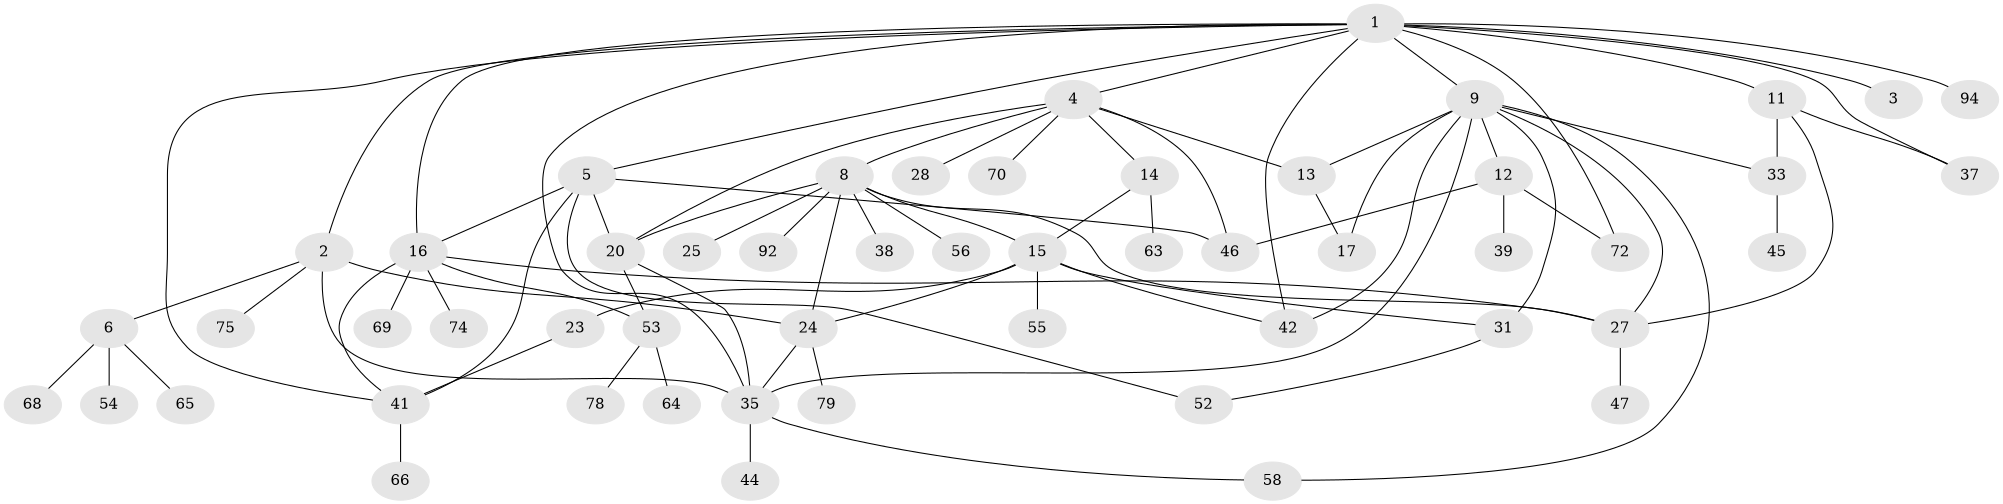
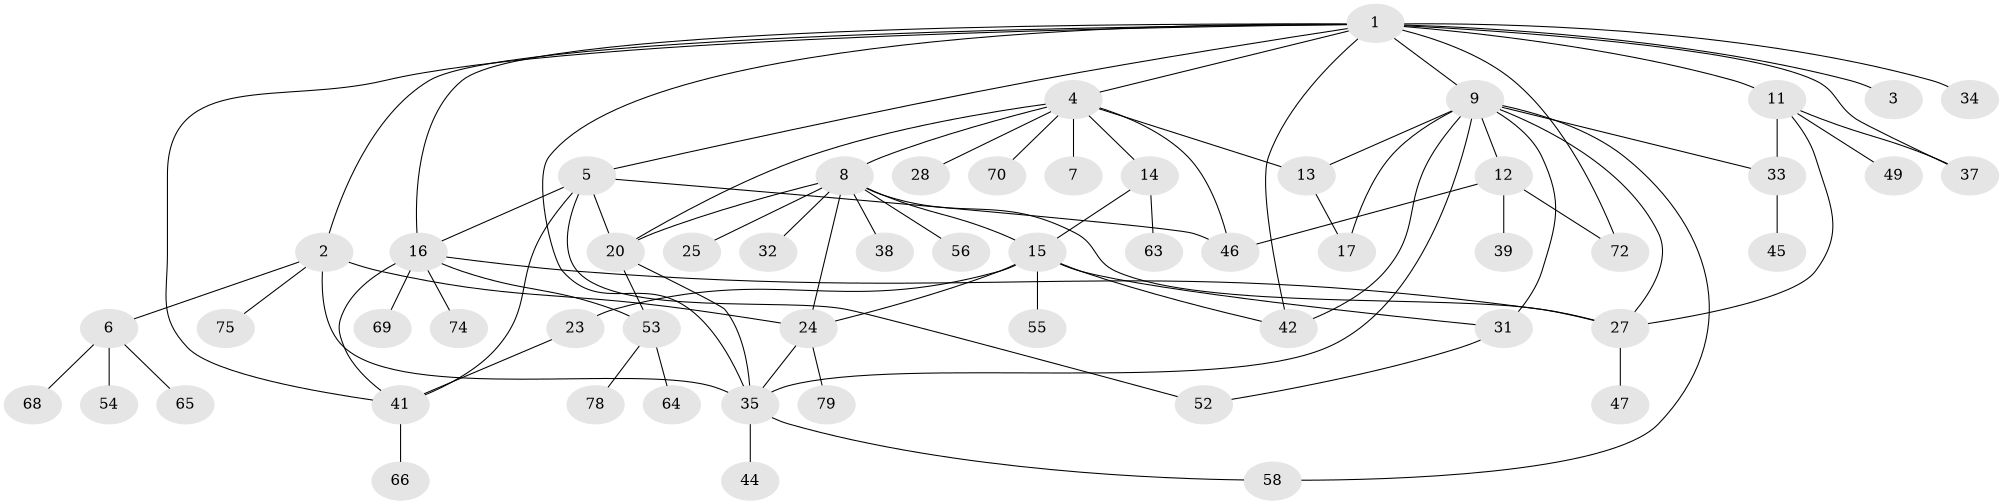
(1970, 100) -> (1970, 100)
none -> (1073, 176)
none -> (1894, 176)
(768, 252) -> (768, 252)
